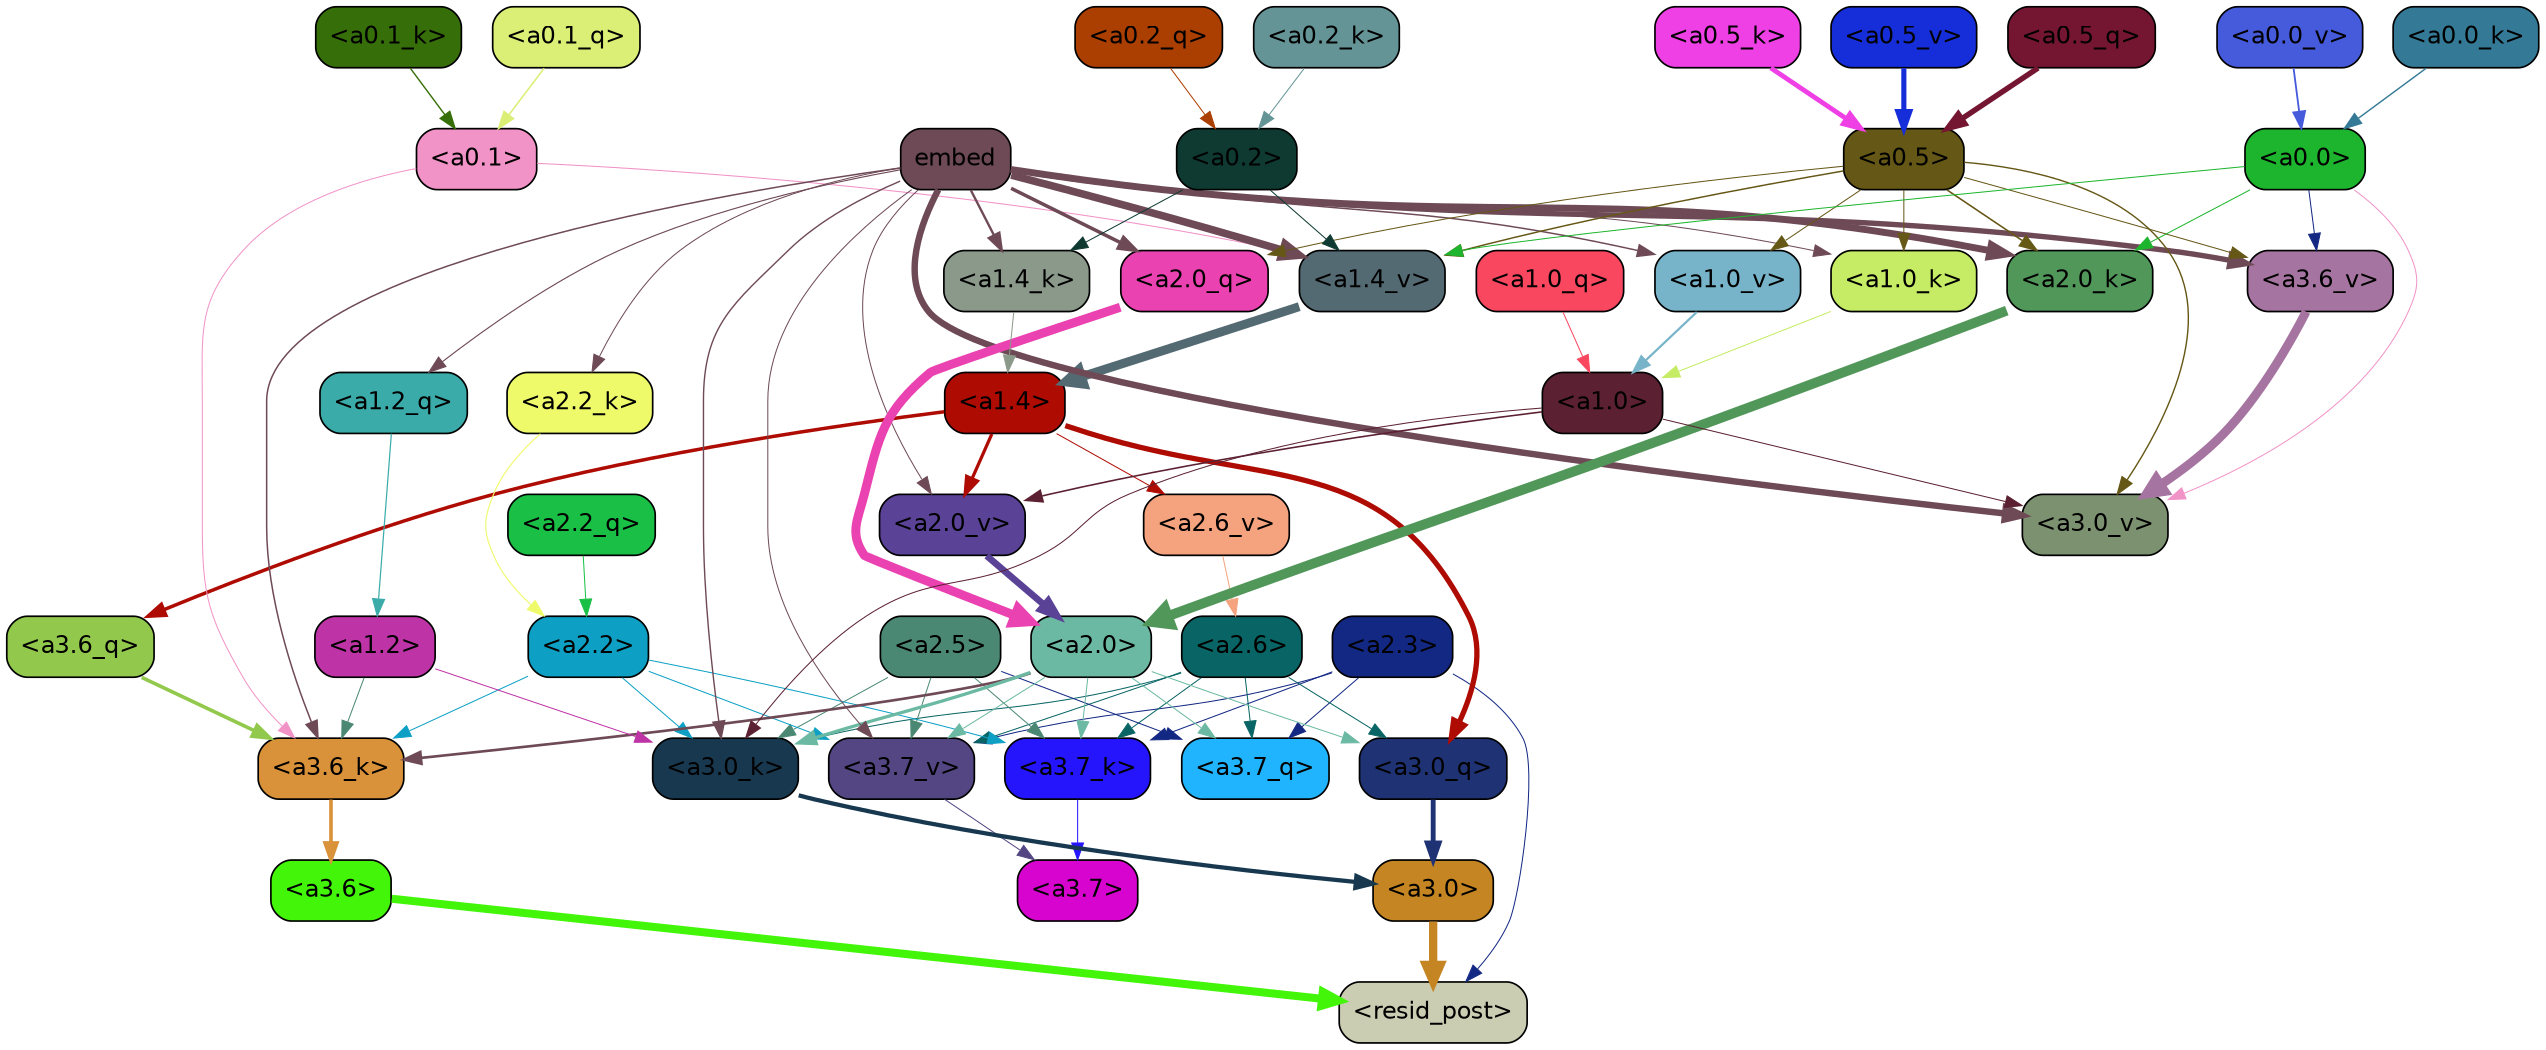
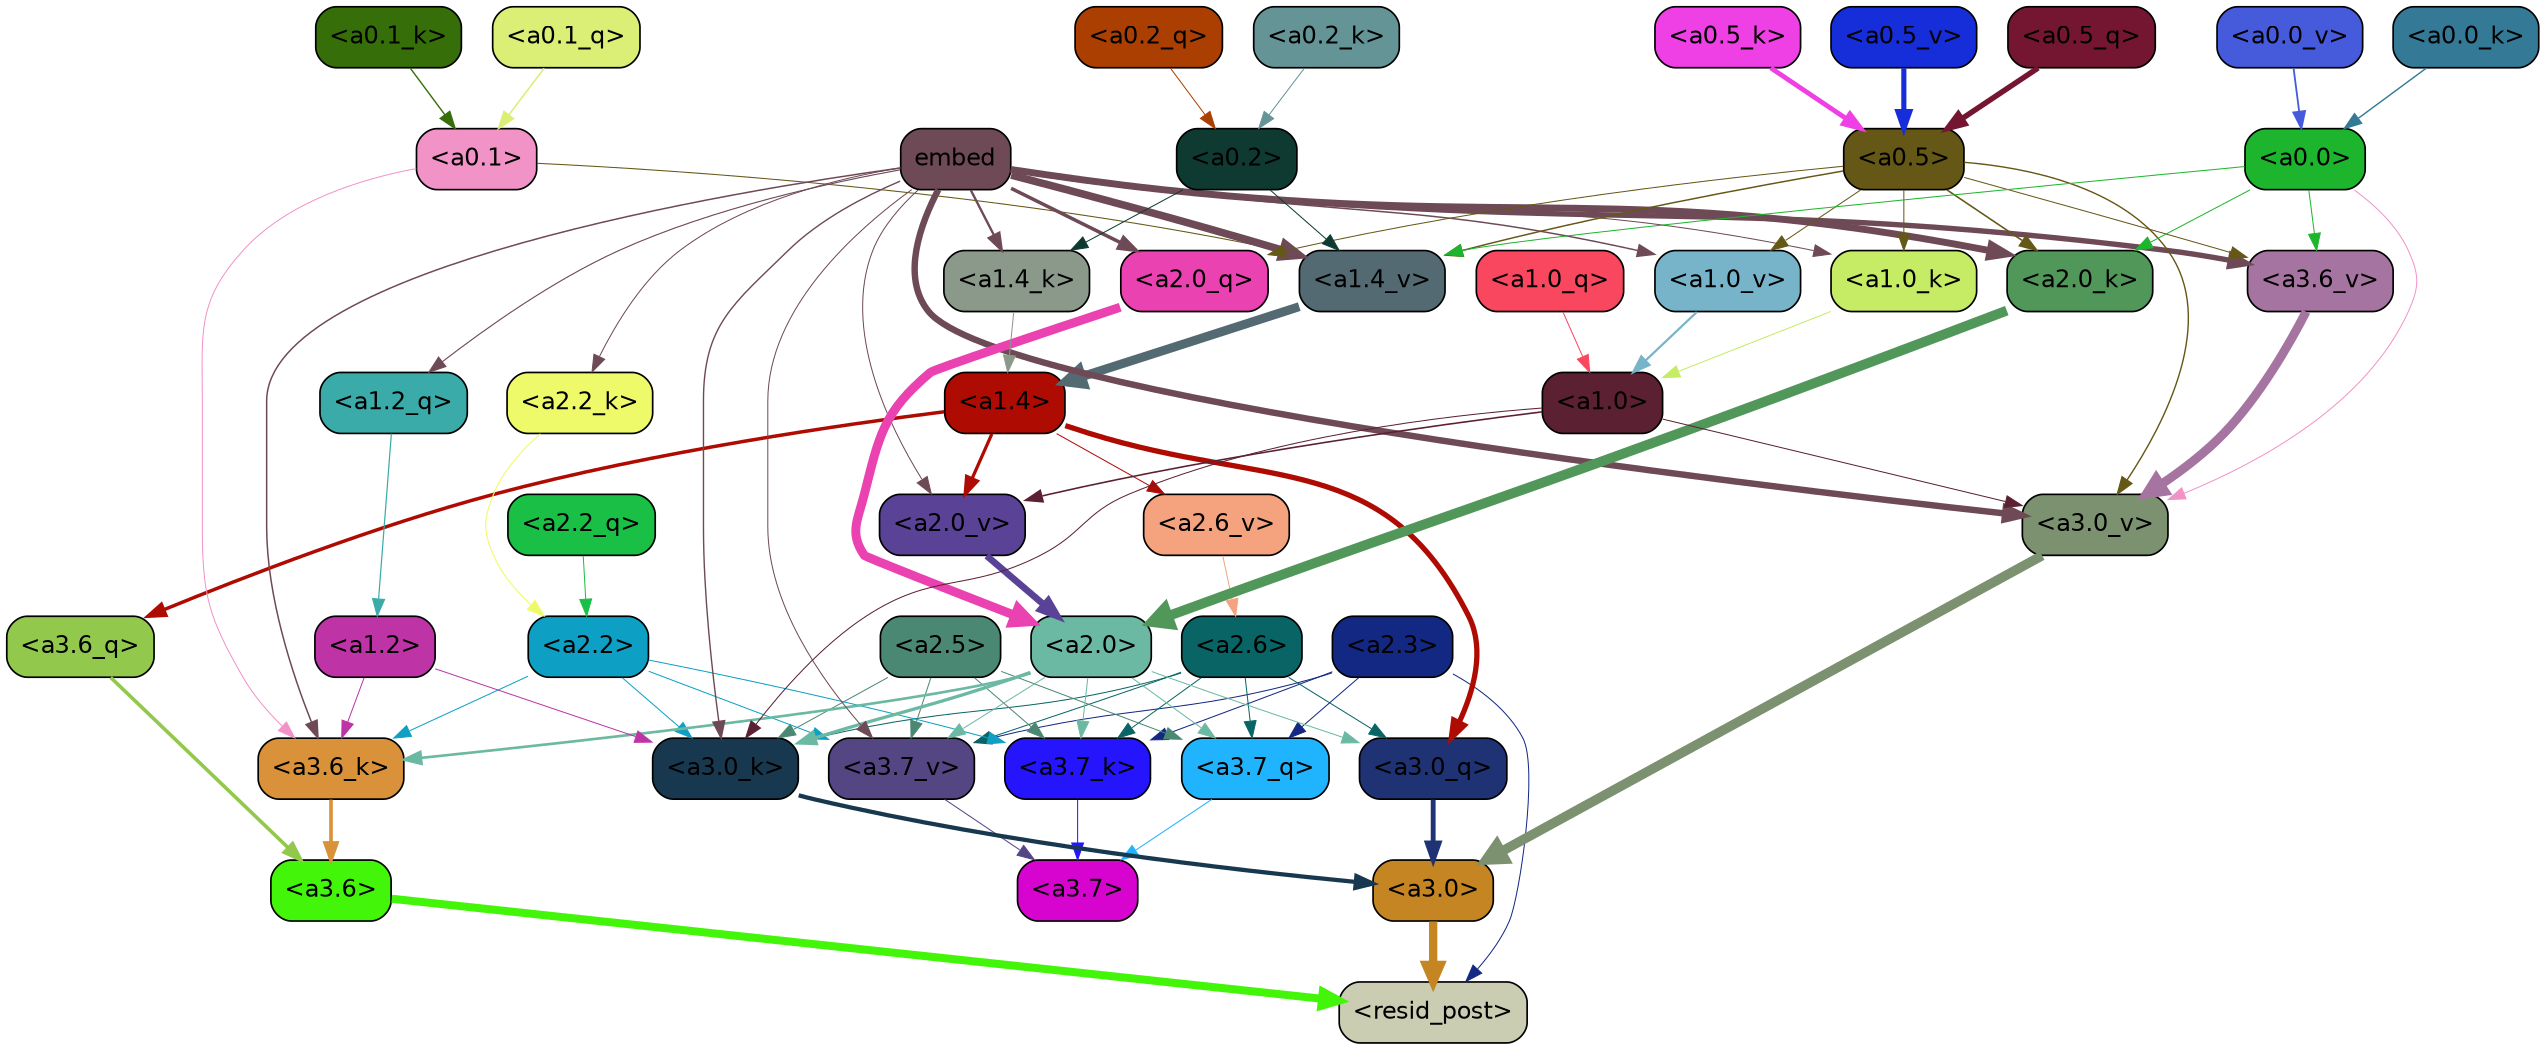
(949, 197) -> (949, 197)
(2312, 212) -> (2312, 212)
(1051, 690) -> (1051, 690)
(356, 700) -> (356, 700)
(198, 704) -> (199, 762)
none -> (1772, 704)
(742, 721) -> (742, 721)
none -> (1174, 825)
